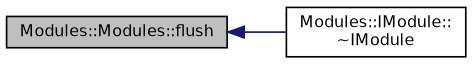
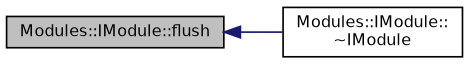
(117, 32) -> (115, 32)
